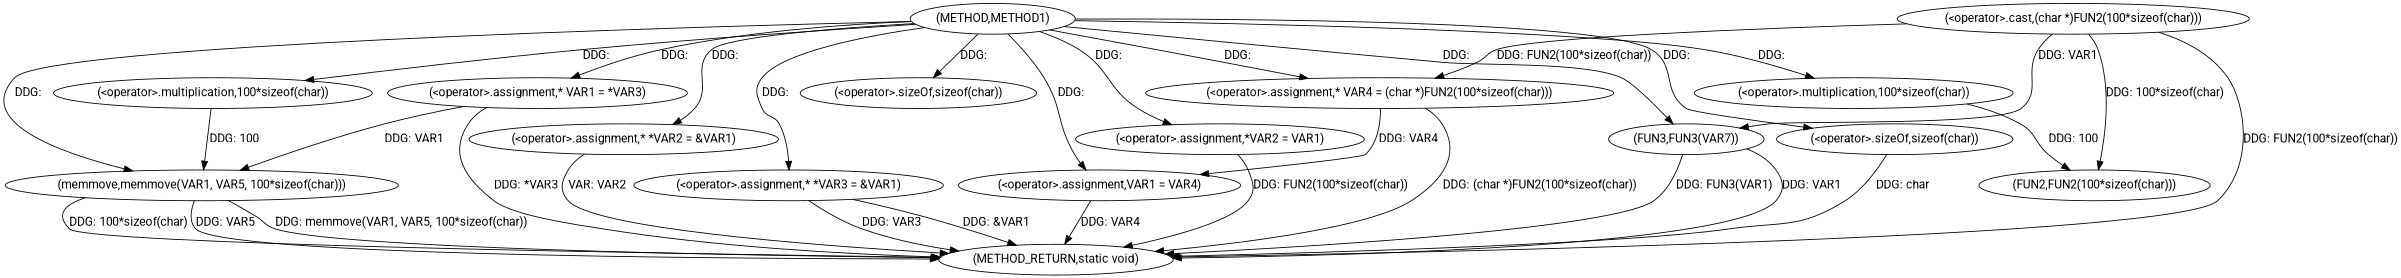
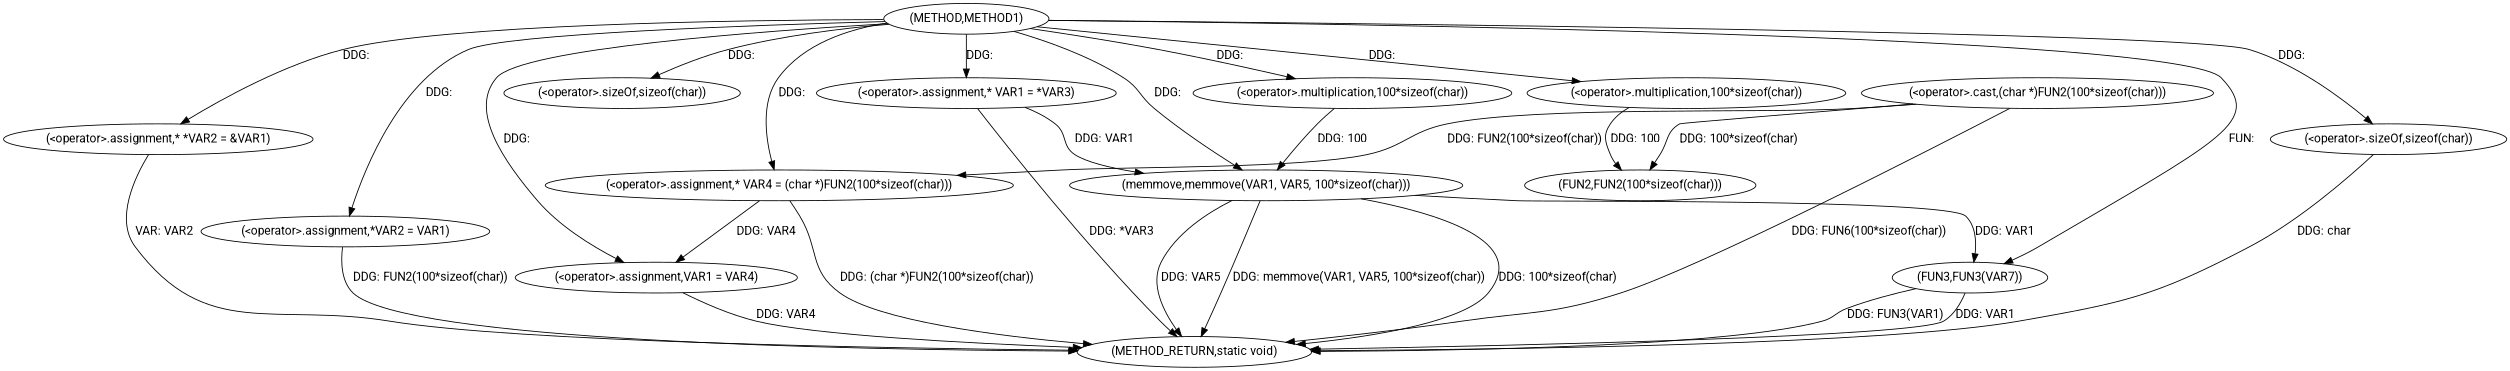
(1458, 56) -> (2243, 139)
(1927, 121) -> (1711, 202)
(2321, 139) -> (1869, 231)
(789, 185) -> none
